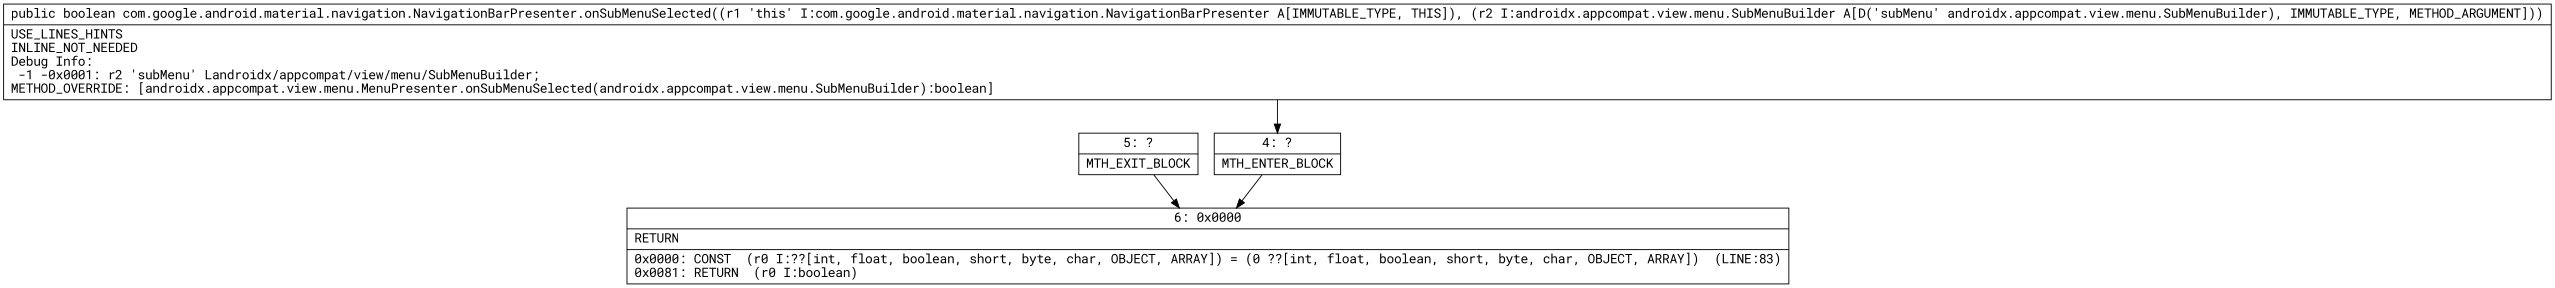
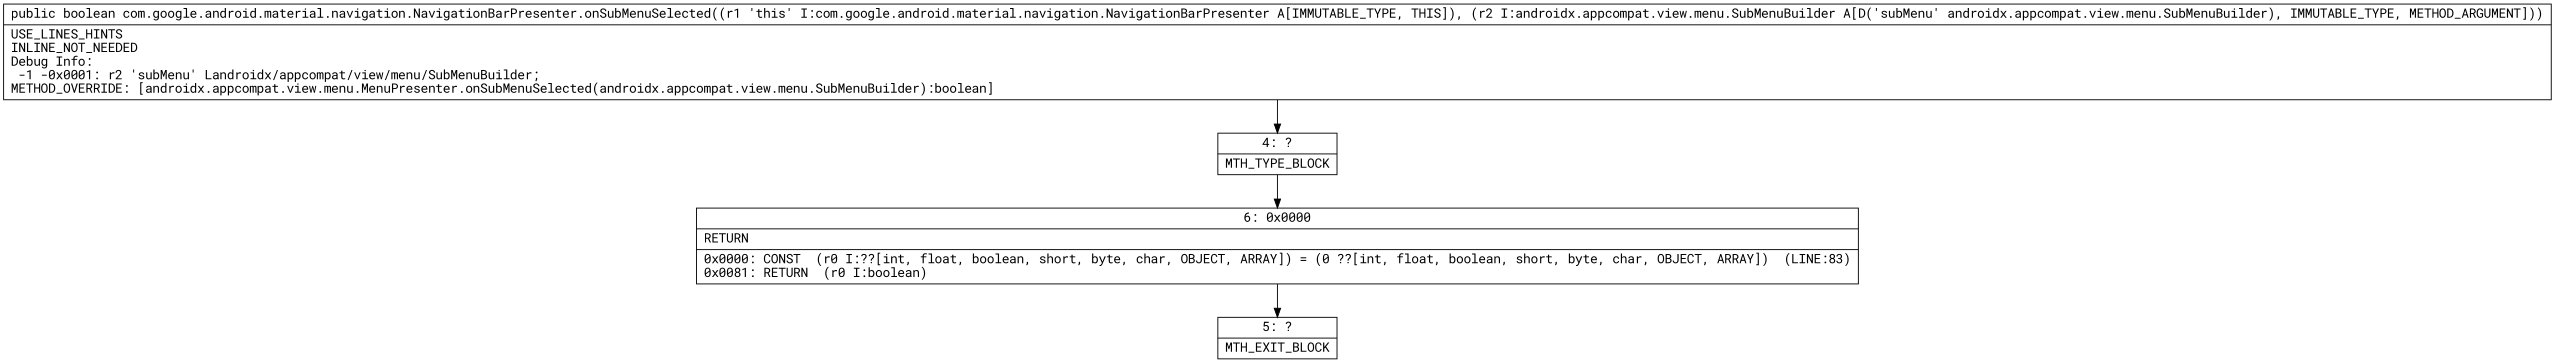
(1277, 164) -> (1277, 164)
(1164, 188) -> (1277, 296)
